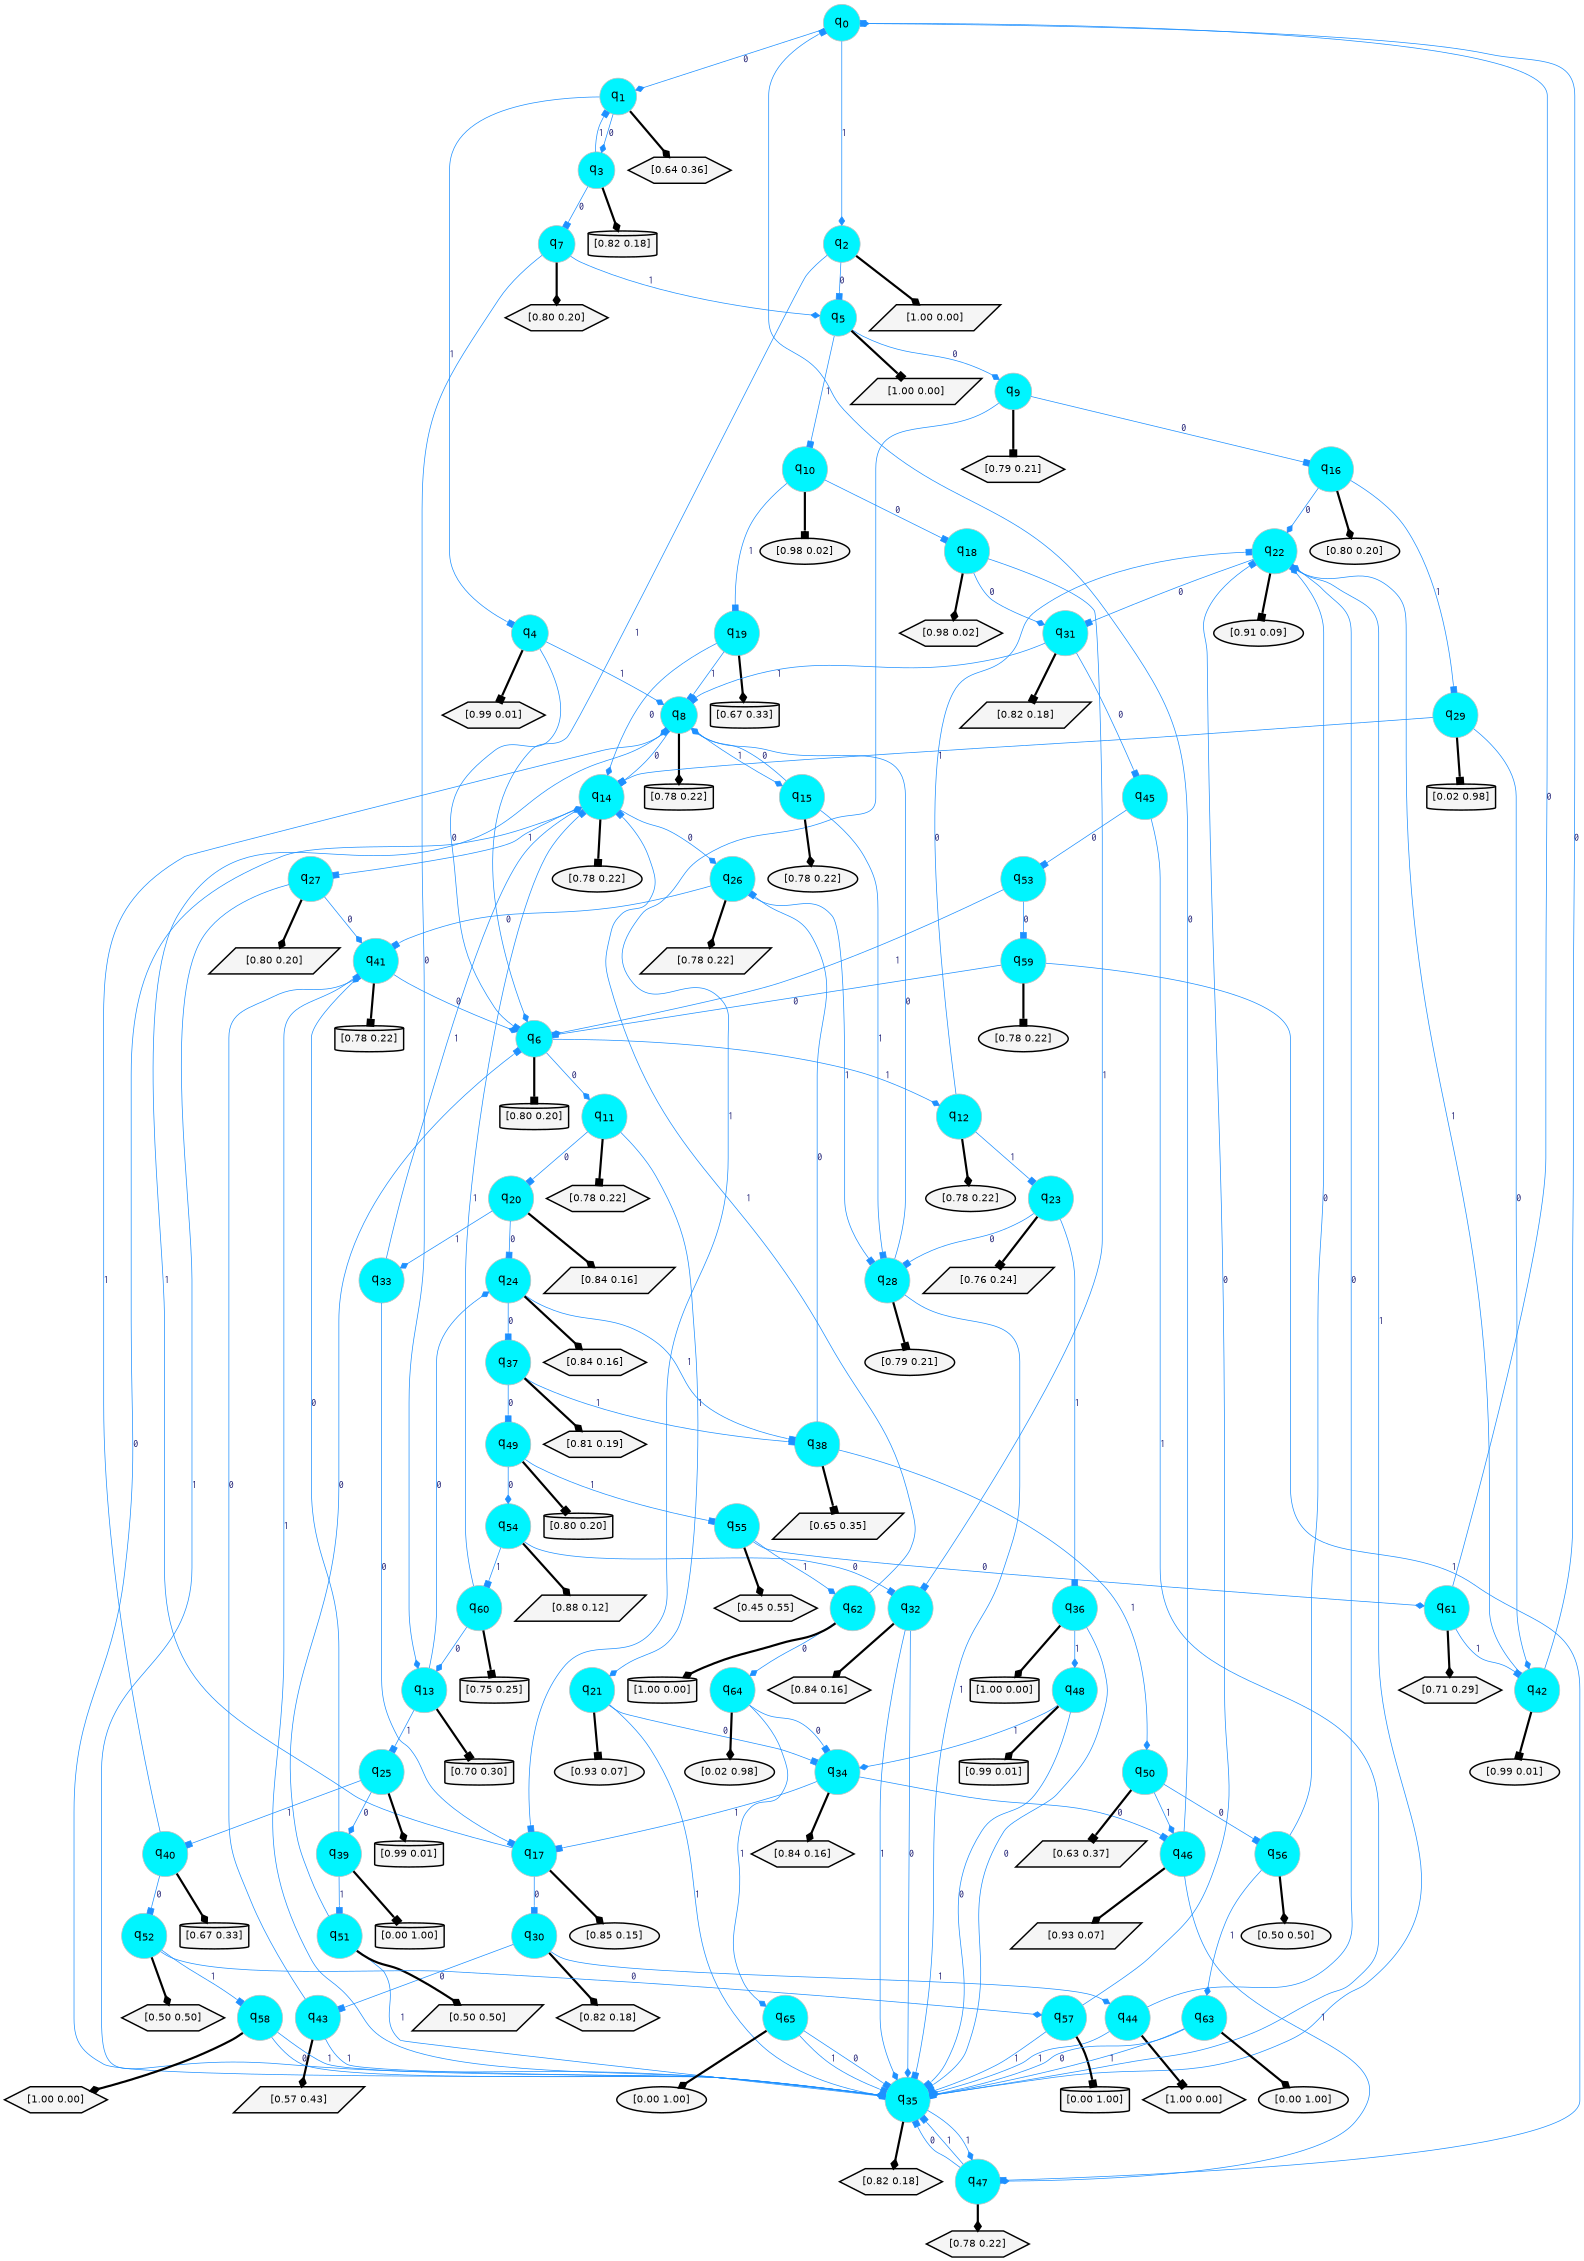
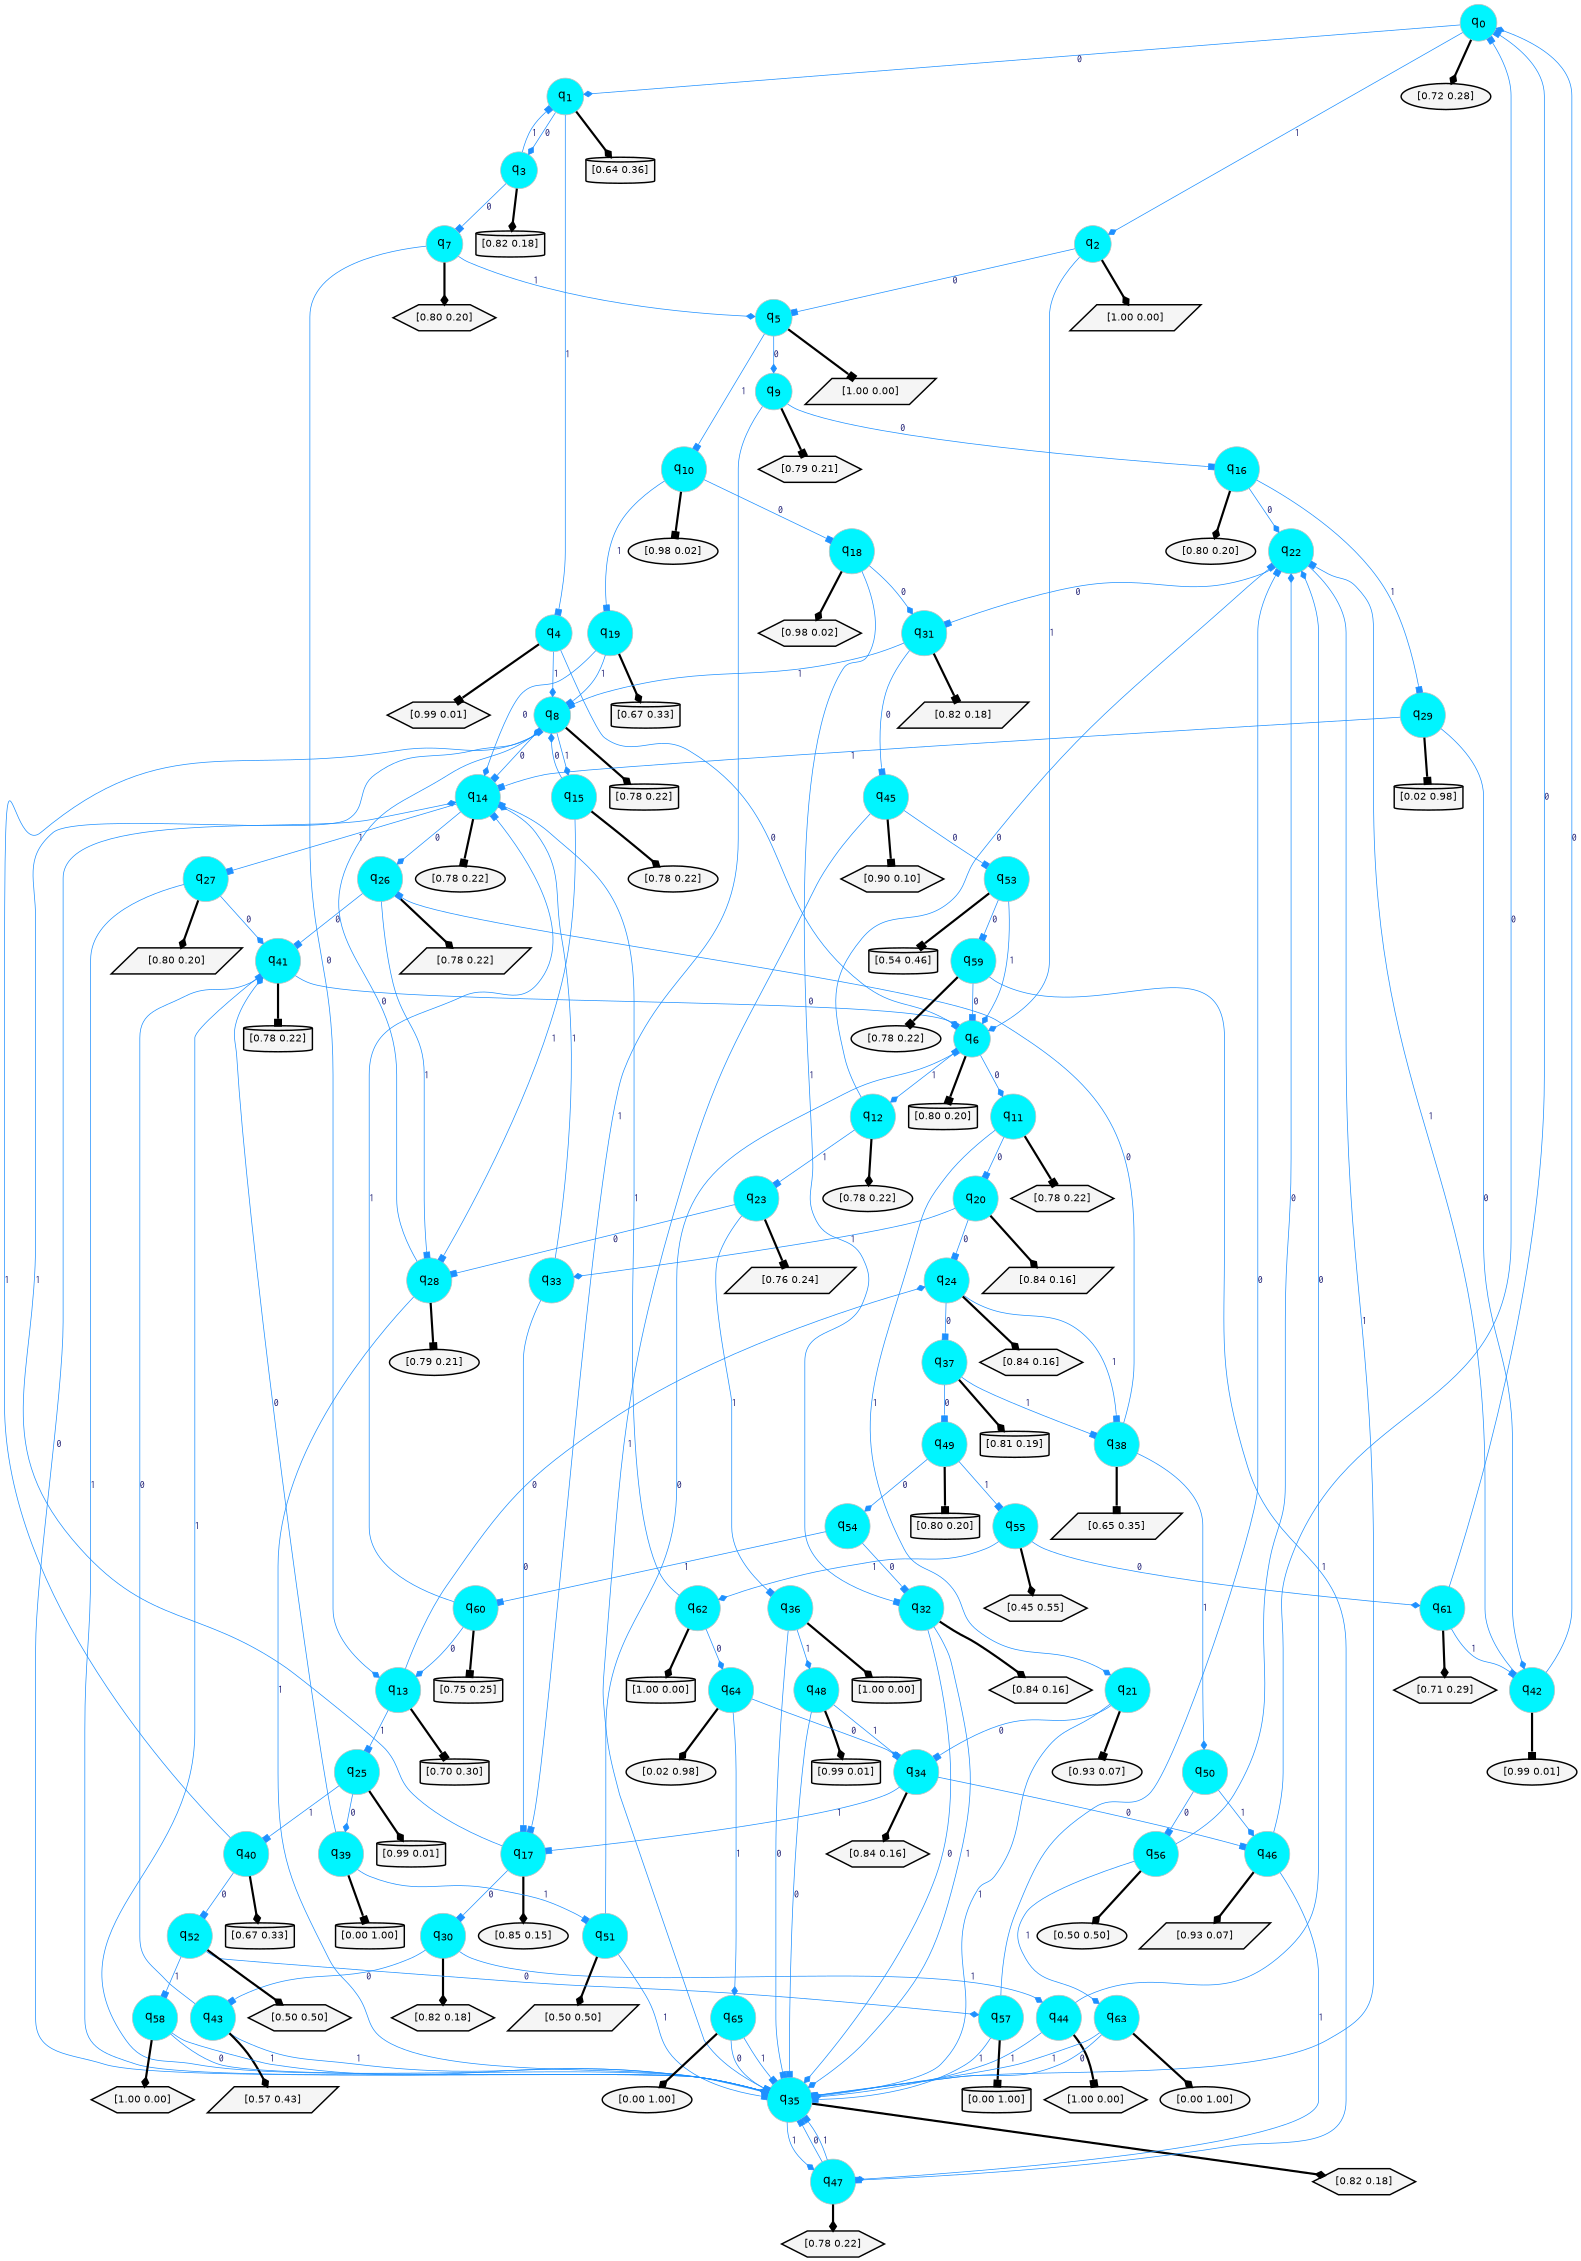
none -> (1446, 97)
(680, 170) -> (620, 170)
(1259, 633) -> none
none -> (892, 879)
none -> (903, 961)
(595, 1444) -> (1015, 1444)
(581, 1608) -> none
(1081, 1854) -> none
